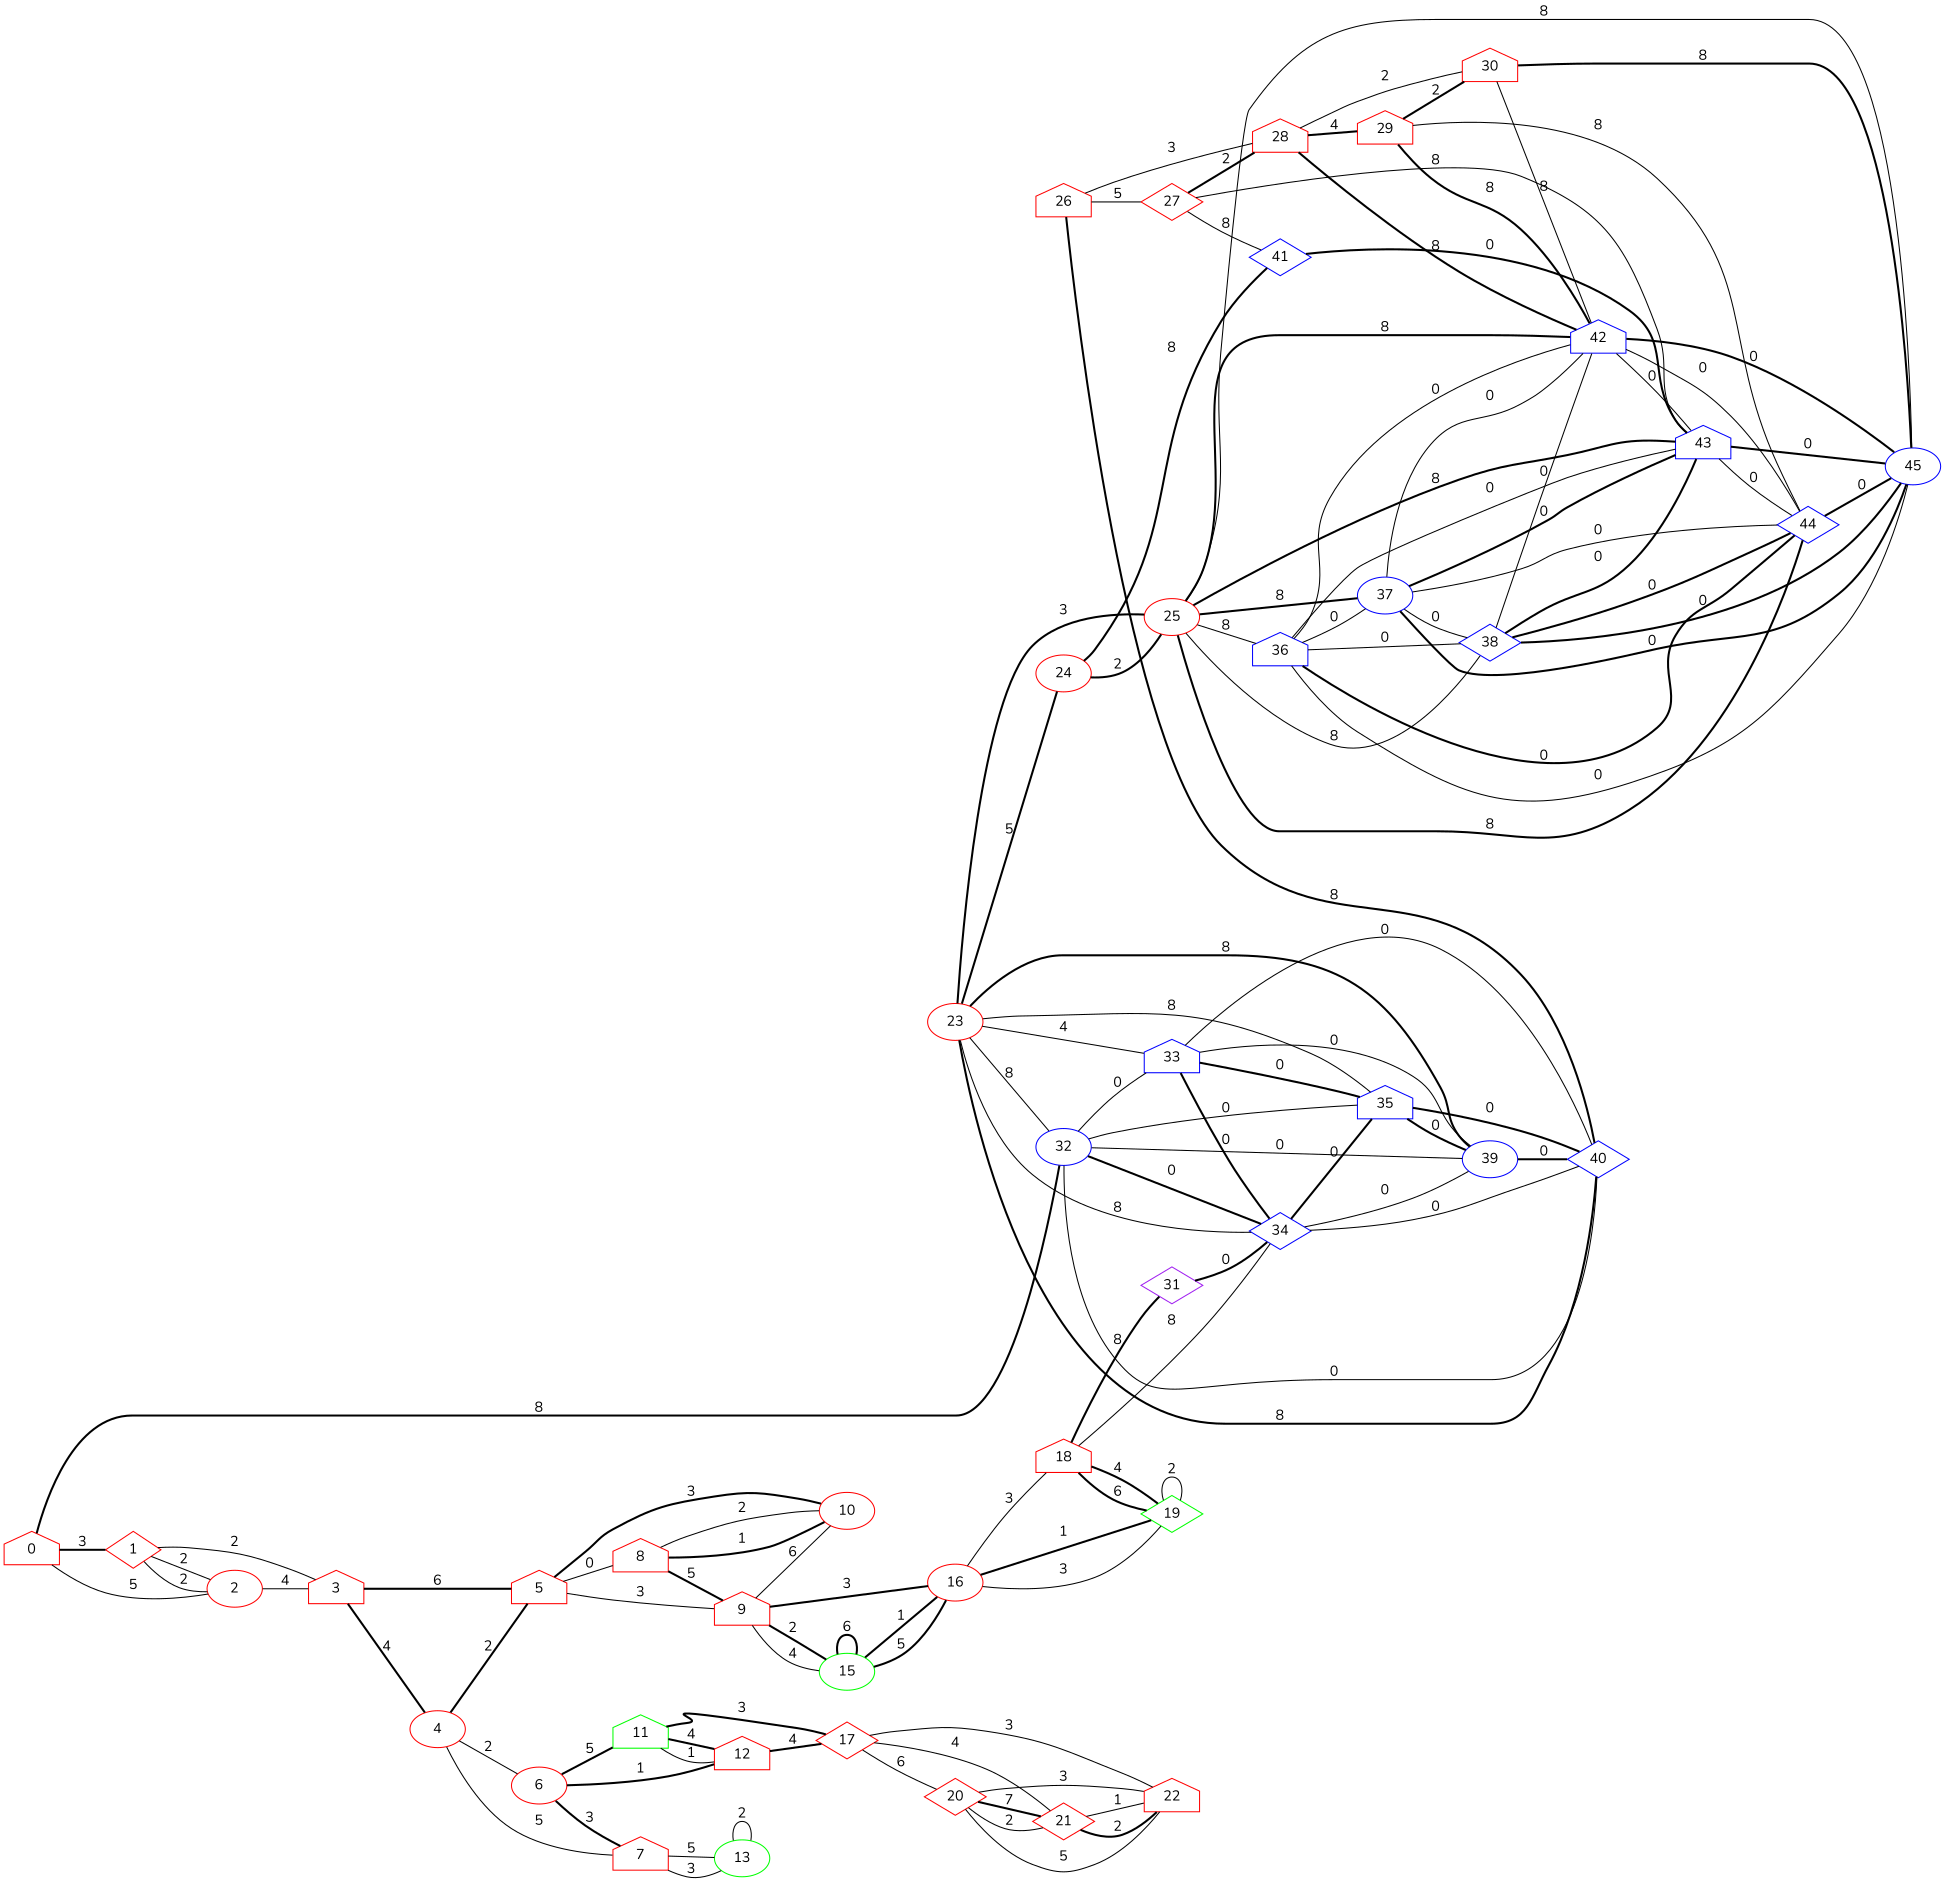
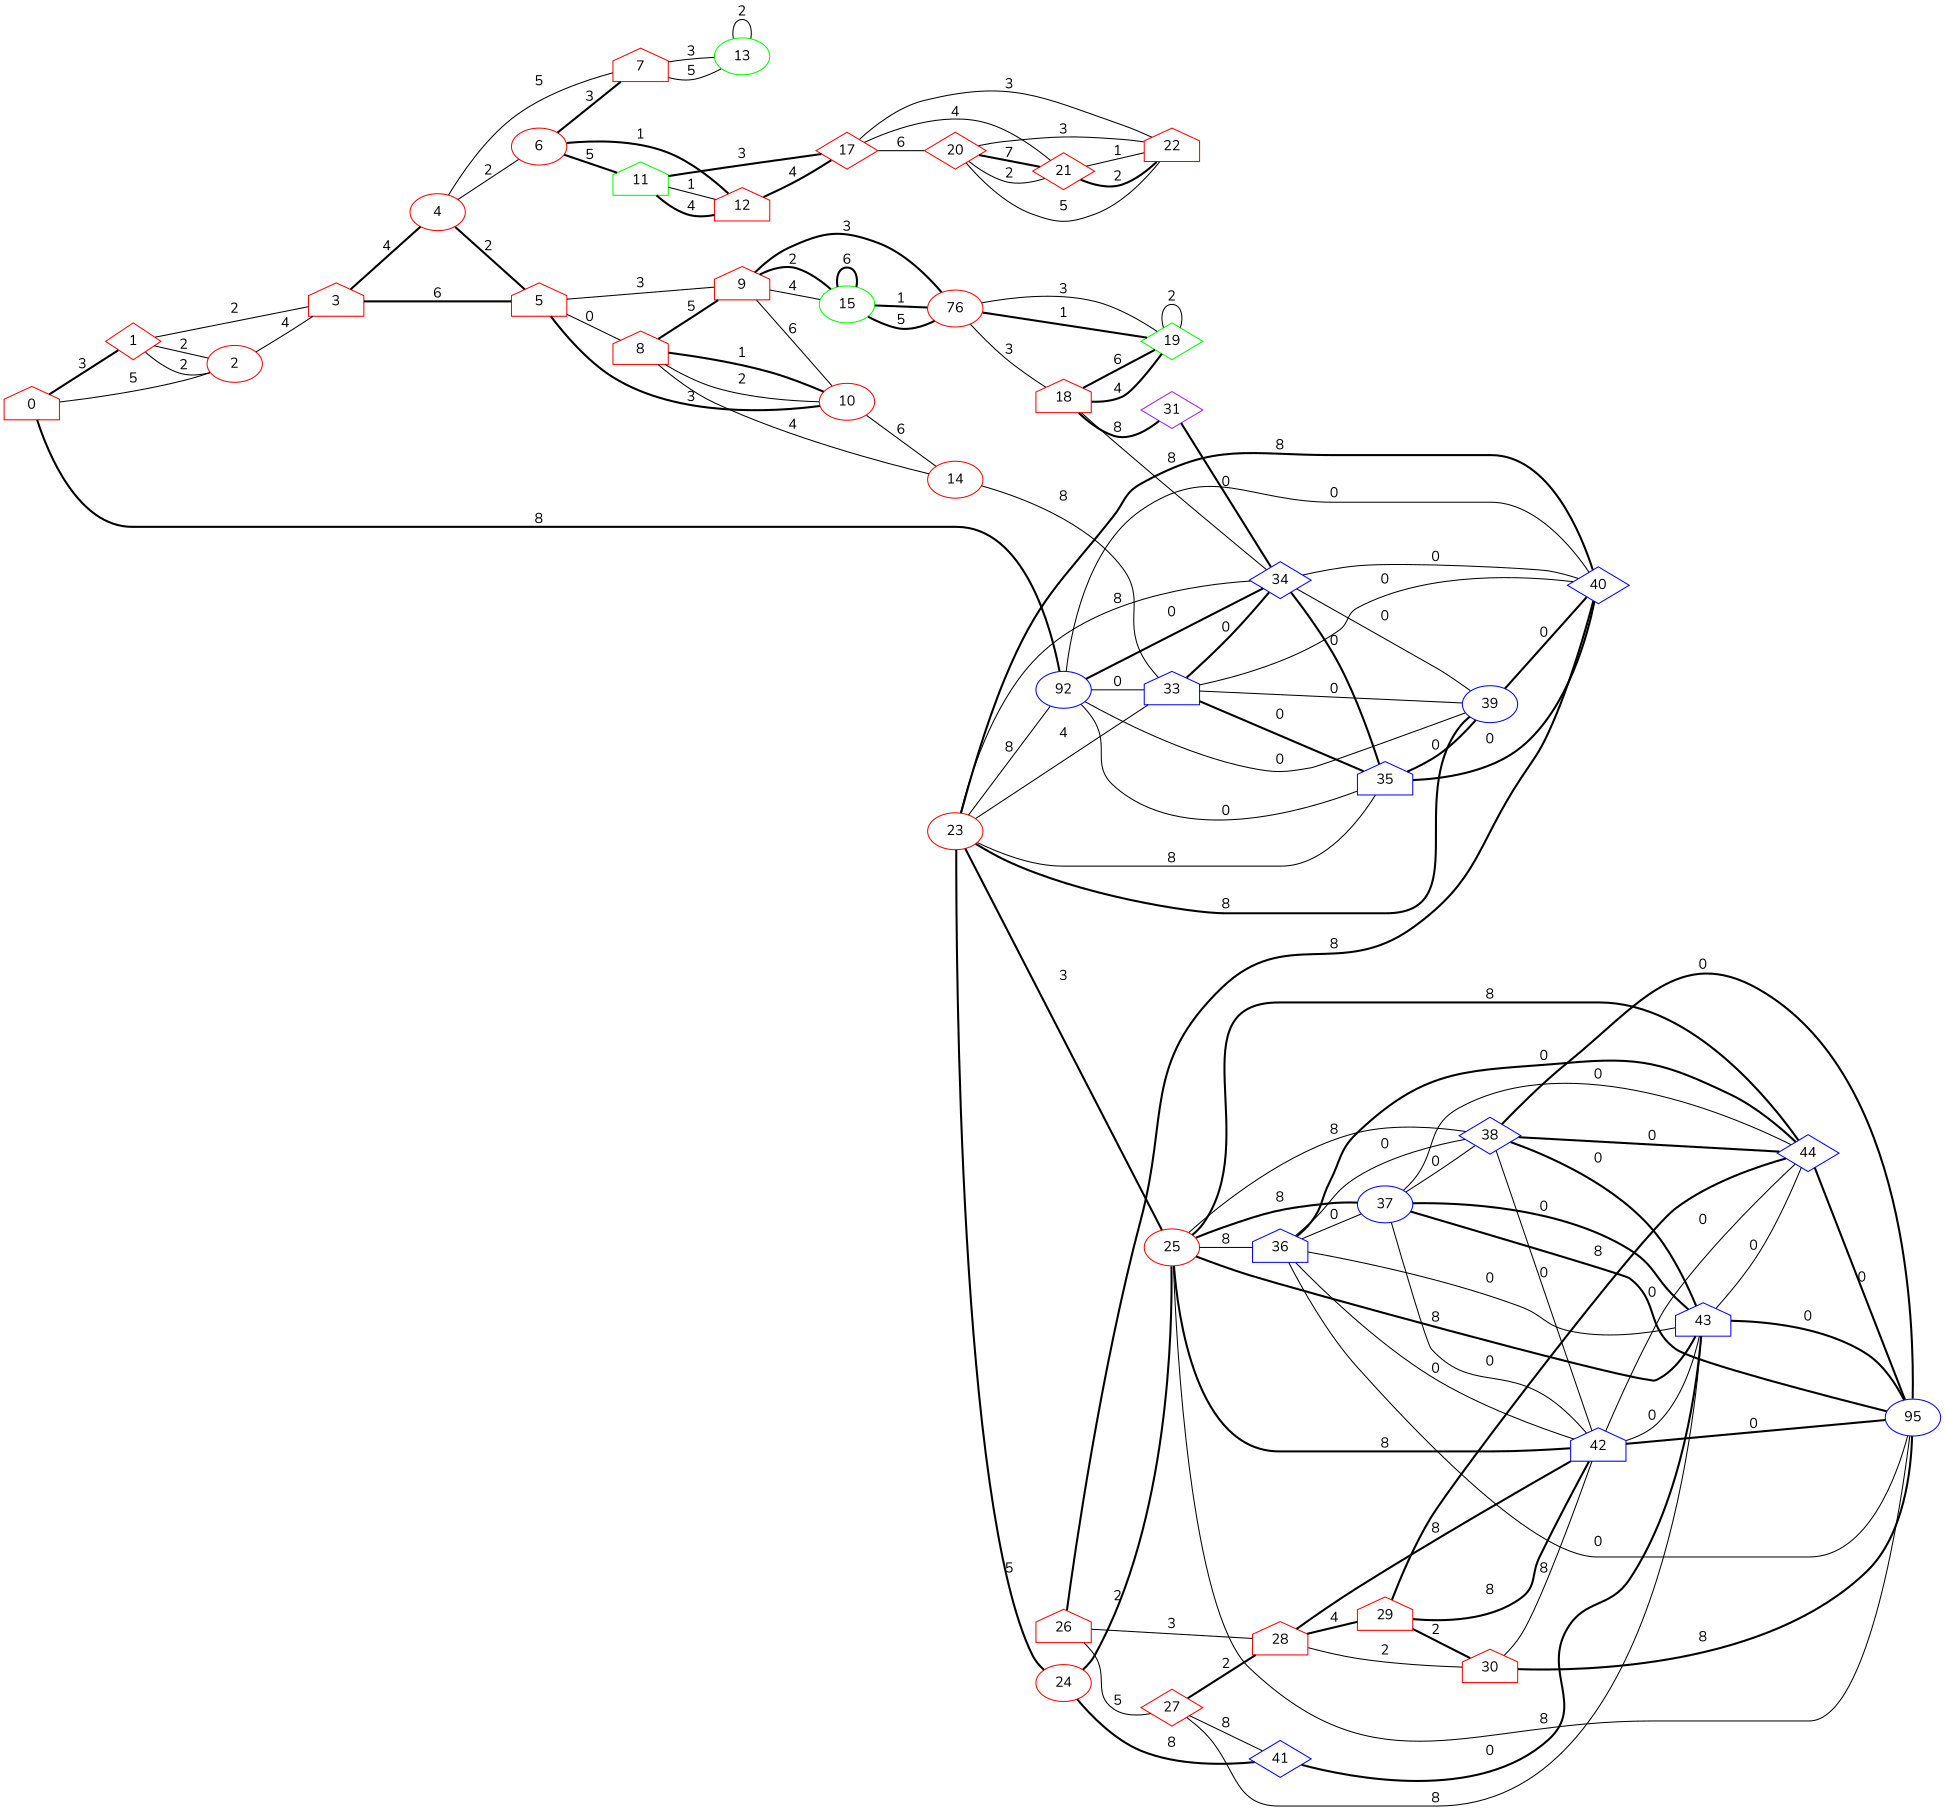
(1694, 220) -> (1539, 1371)
(1913, 466) -> (1913, 1418)
none -> (955, 480)
(1064, 1147) -> (1064, 690)
(955, 1583) -> (955, 309)
